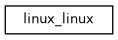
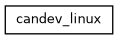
(59, 20) -> (59, 20)
